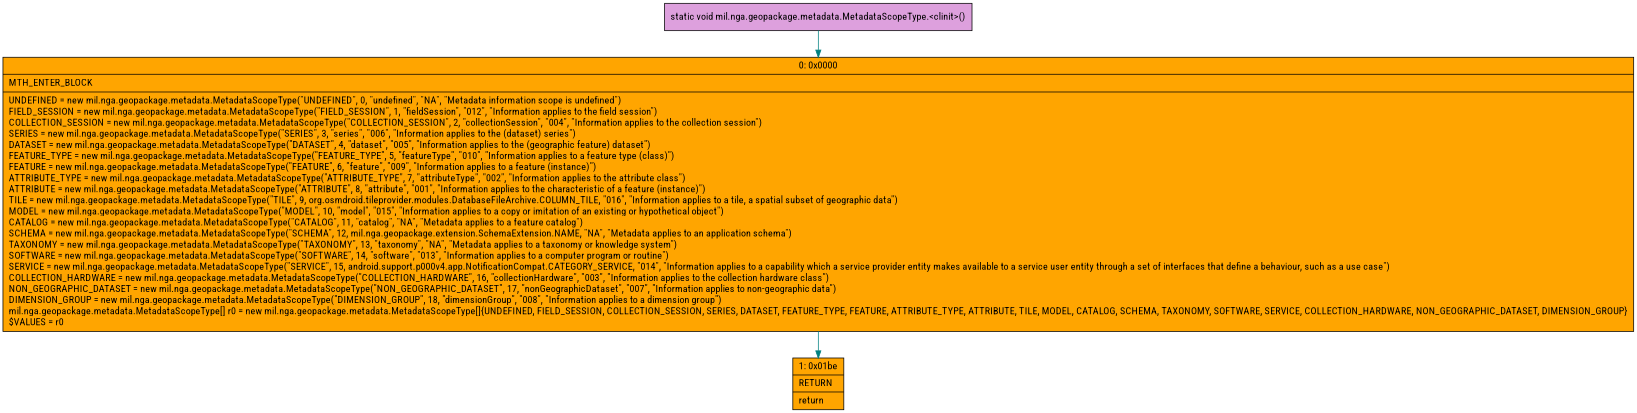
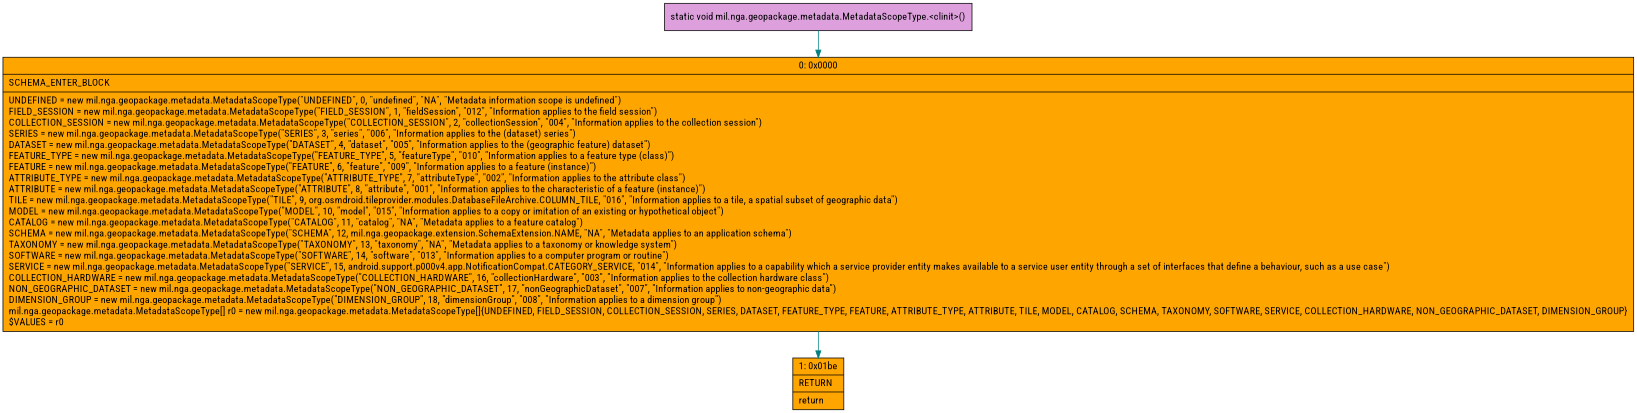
(51, 83) -> (59, 83)
